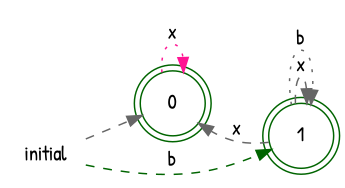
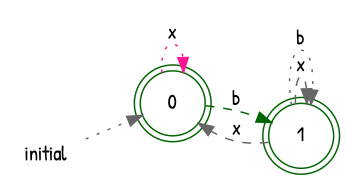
(107, 130) -> (107, 130)
(173, 174) -> (232, 110)
